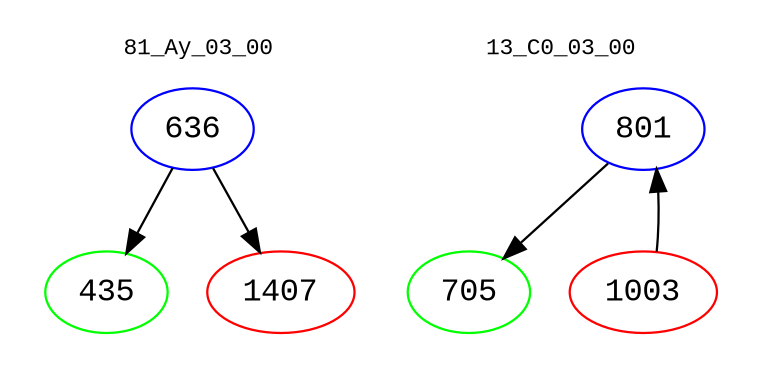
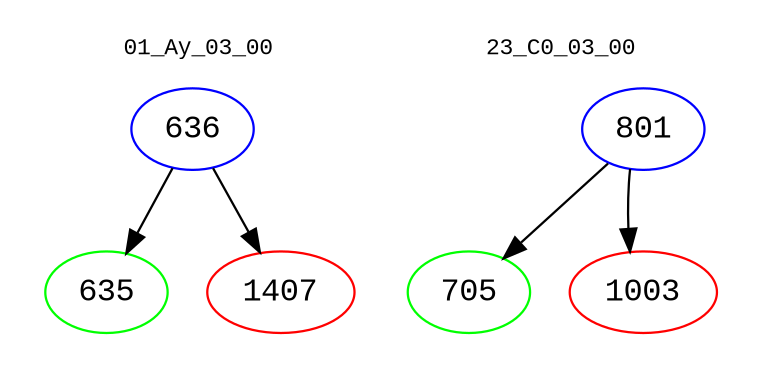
(199, 49) -> (199, 49)
(562, 49) -> (562, 49)
(658, 222) -> (628, 199)
(106, 292) -> (106, 292)
